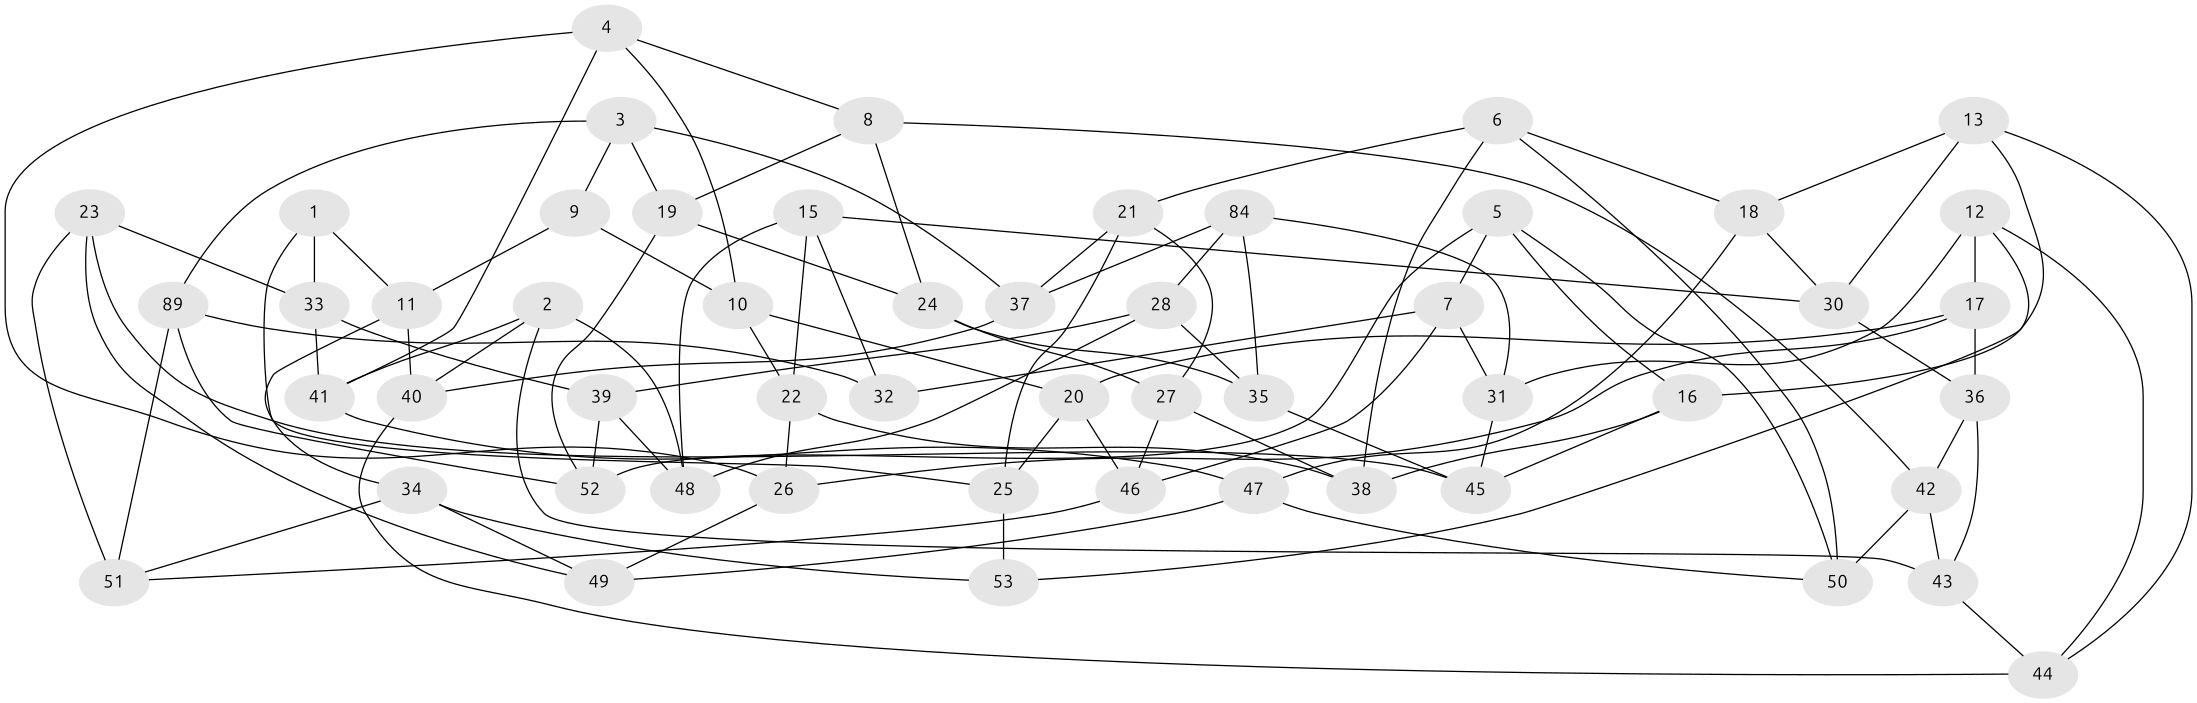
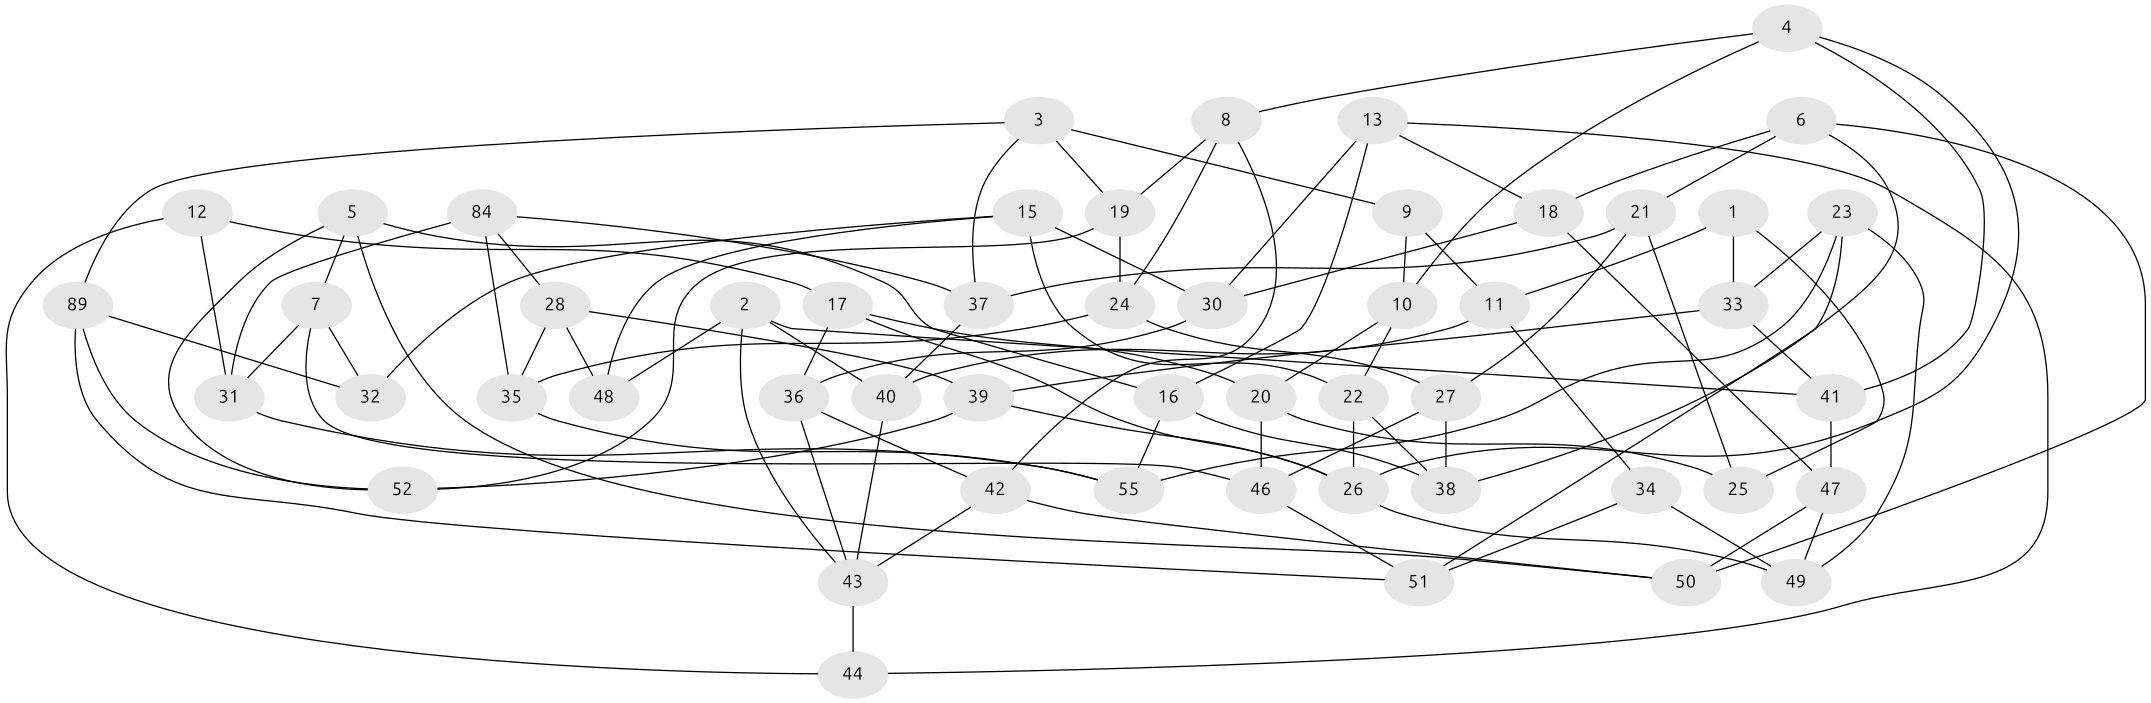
(642, 443) -> (1114, 428)
(1476, 490) -> (1129, 490)
(1004, 583) -> none
(1117, 661) -> (870, 490)
